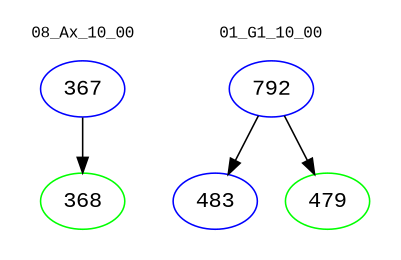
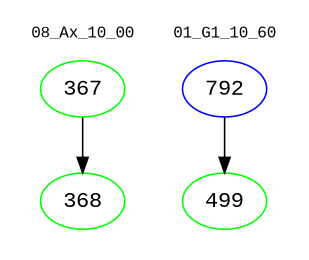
(271, 34) -> (225, 34)
(83, 89) -> (83, 89)
(215, 201) -> none
(328, 201) -> (225, 201)
